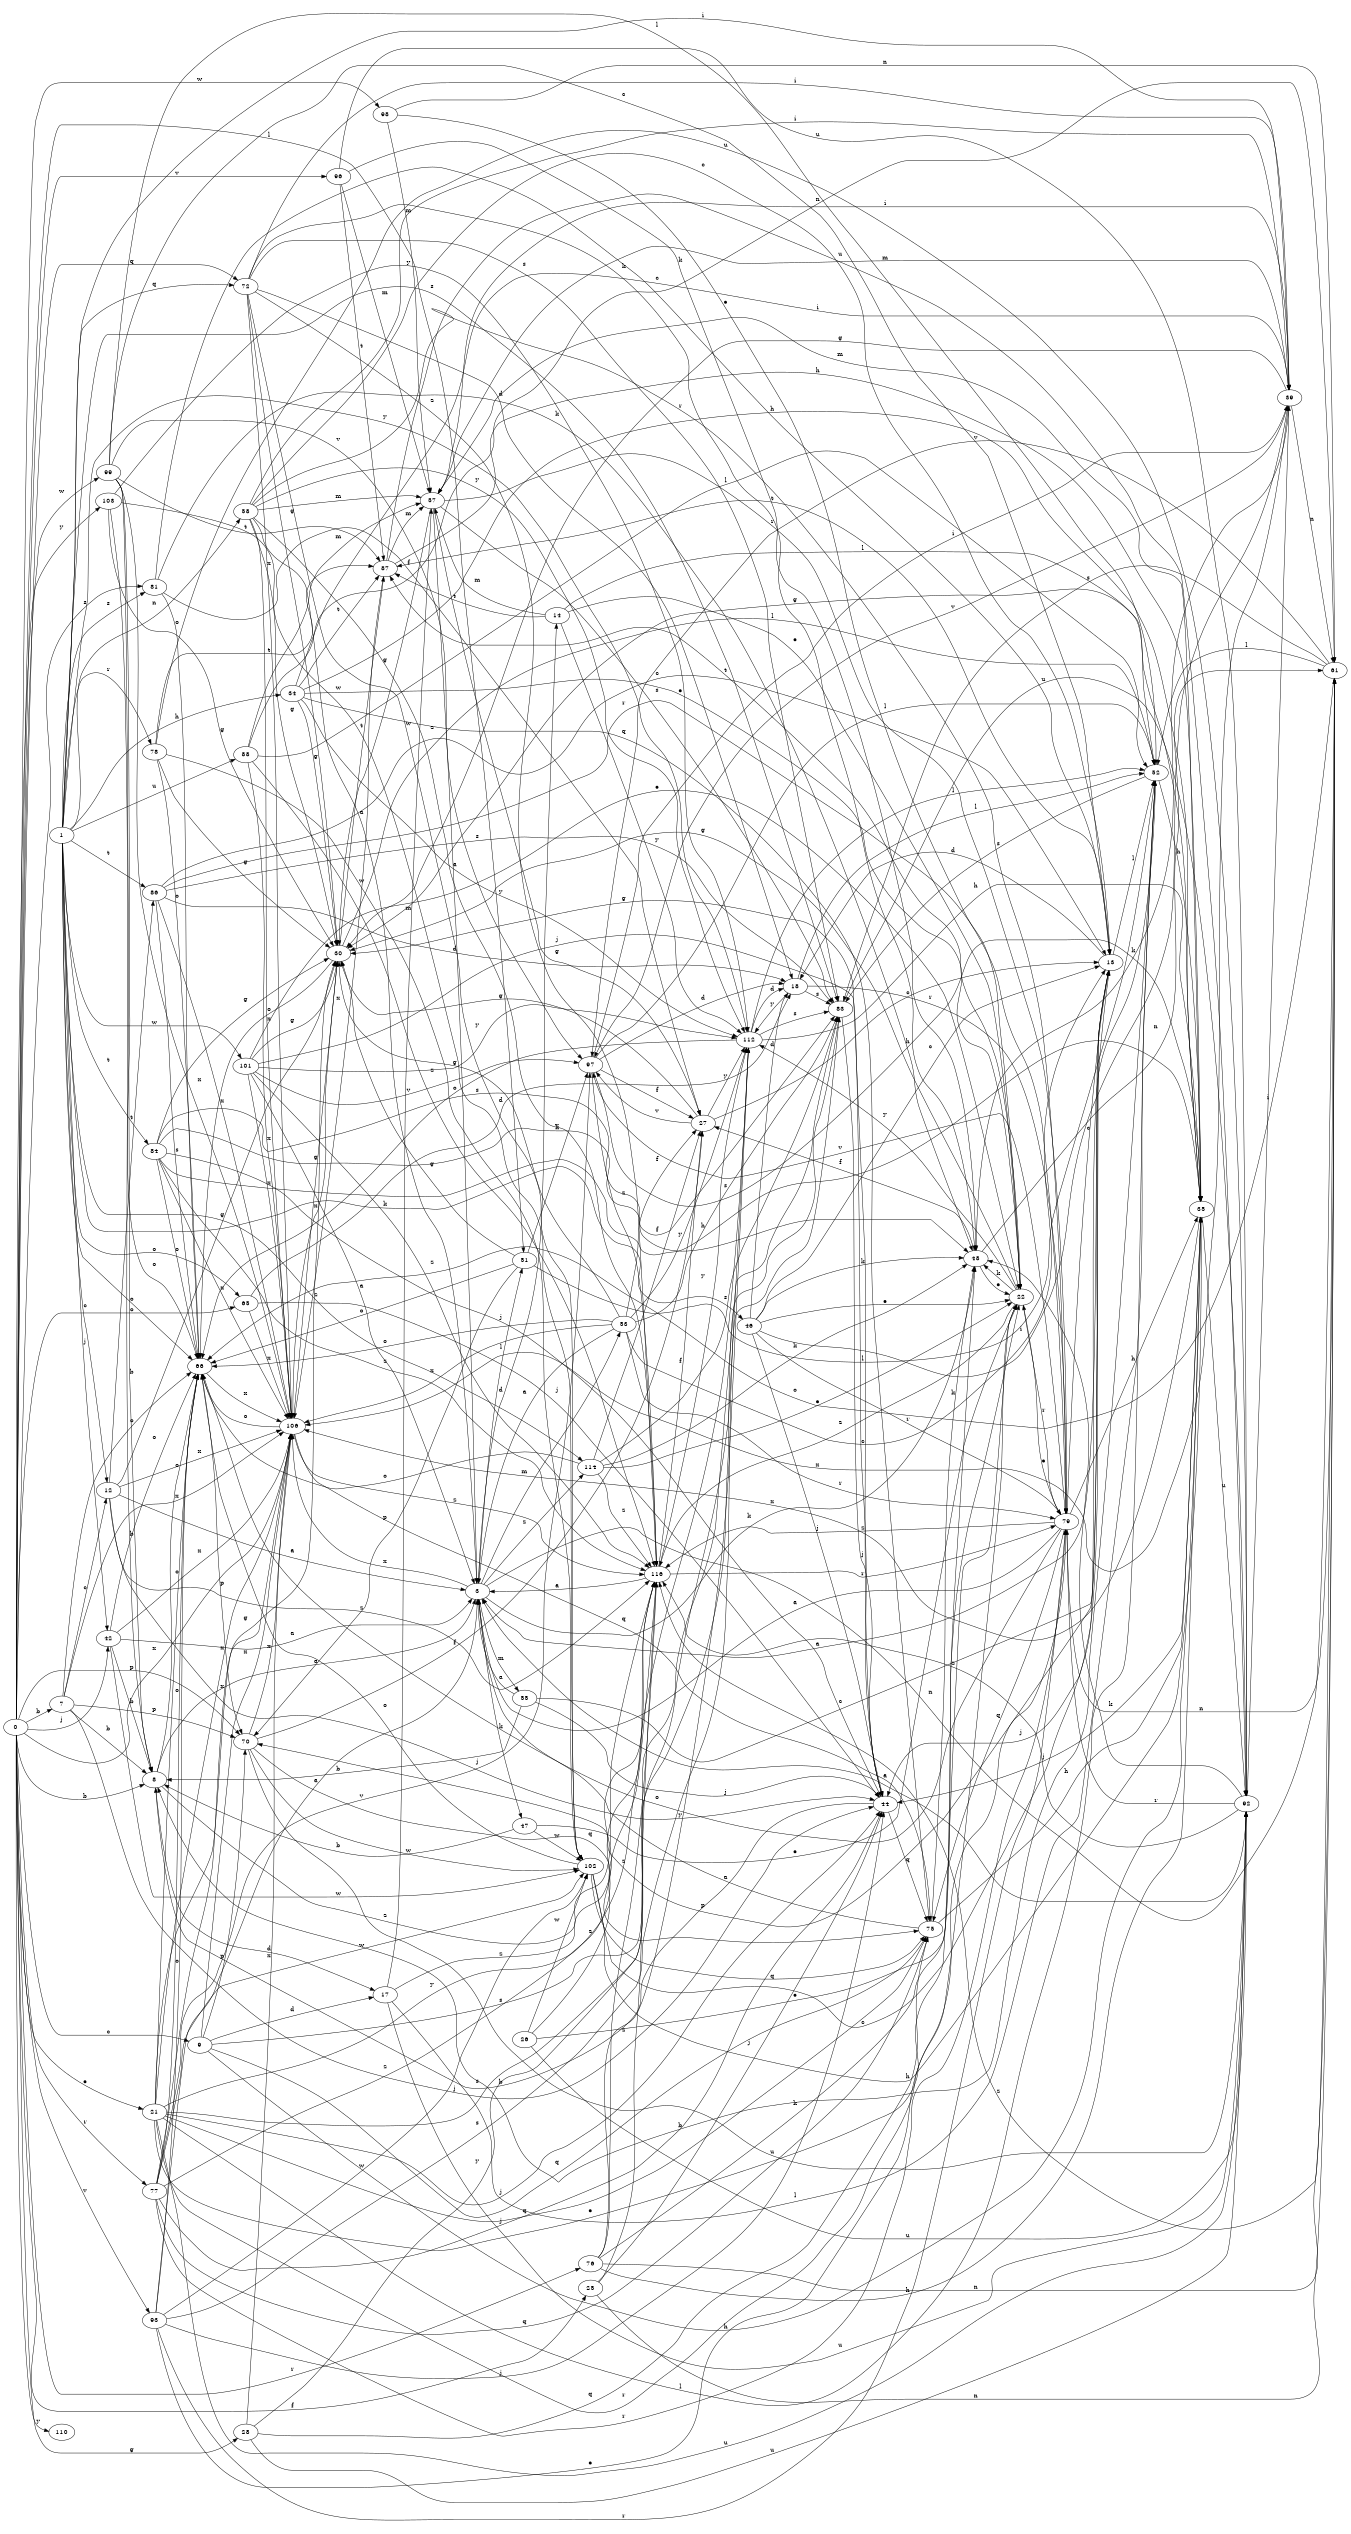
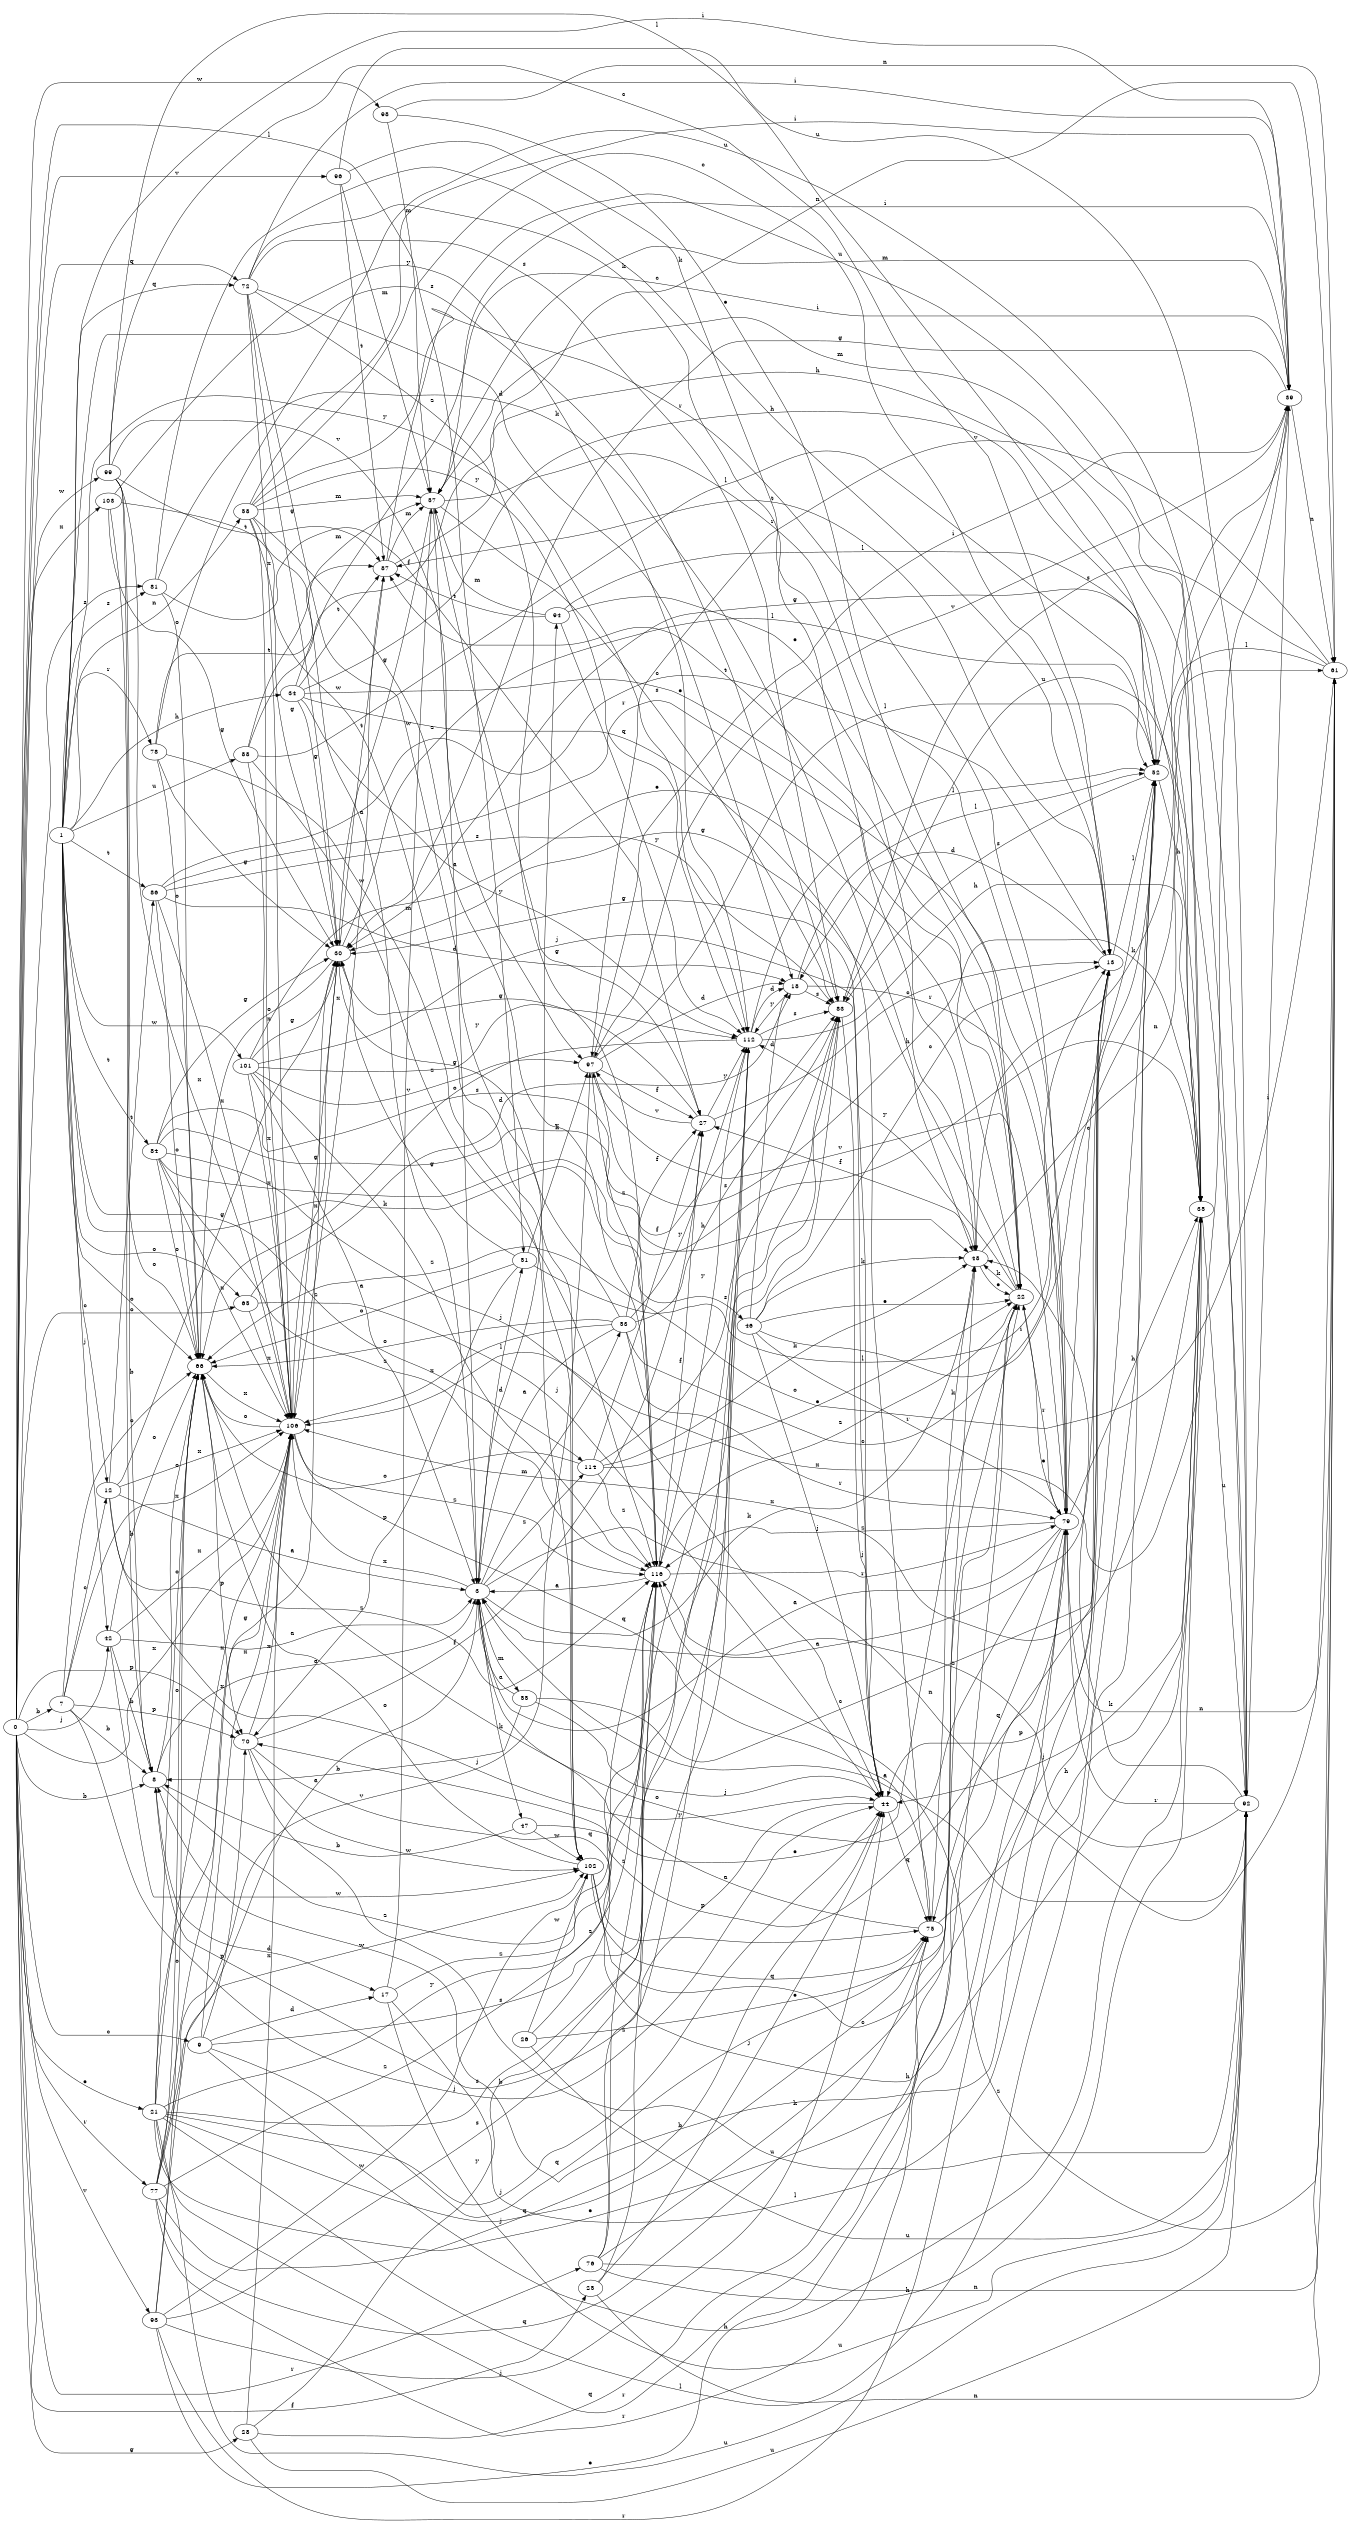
(62, 527) -> (62, 527)
(557, 616) -> (557, 616)
(177, 1150) -> (177, 1150)
(1021, 1732) -> (1021, 1732)
(62, 2432) -> none
